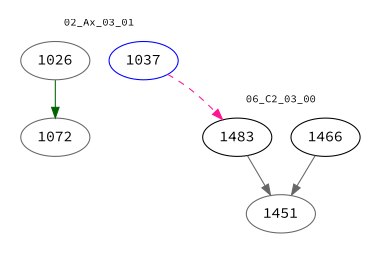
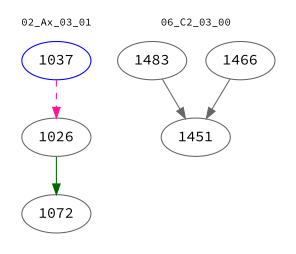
(202, 99) -> (56, 94)
(237, 137) -> (152, 61)
(326, 137) -> (240, 61)
